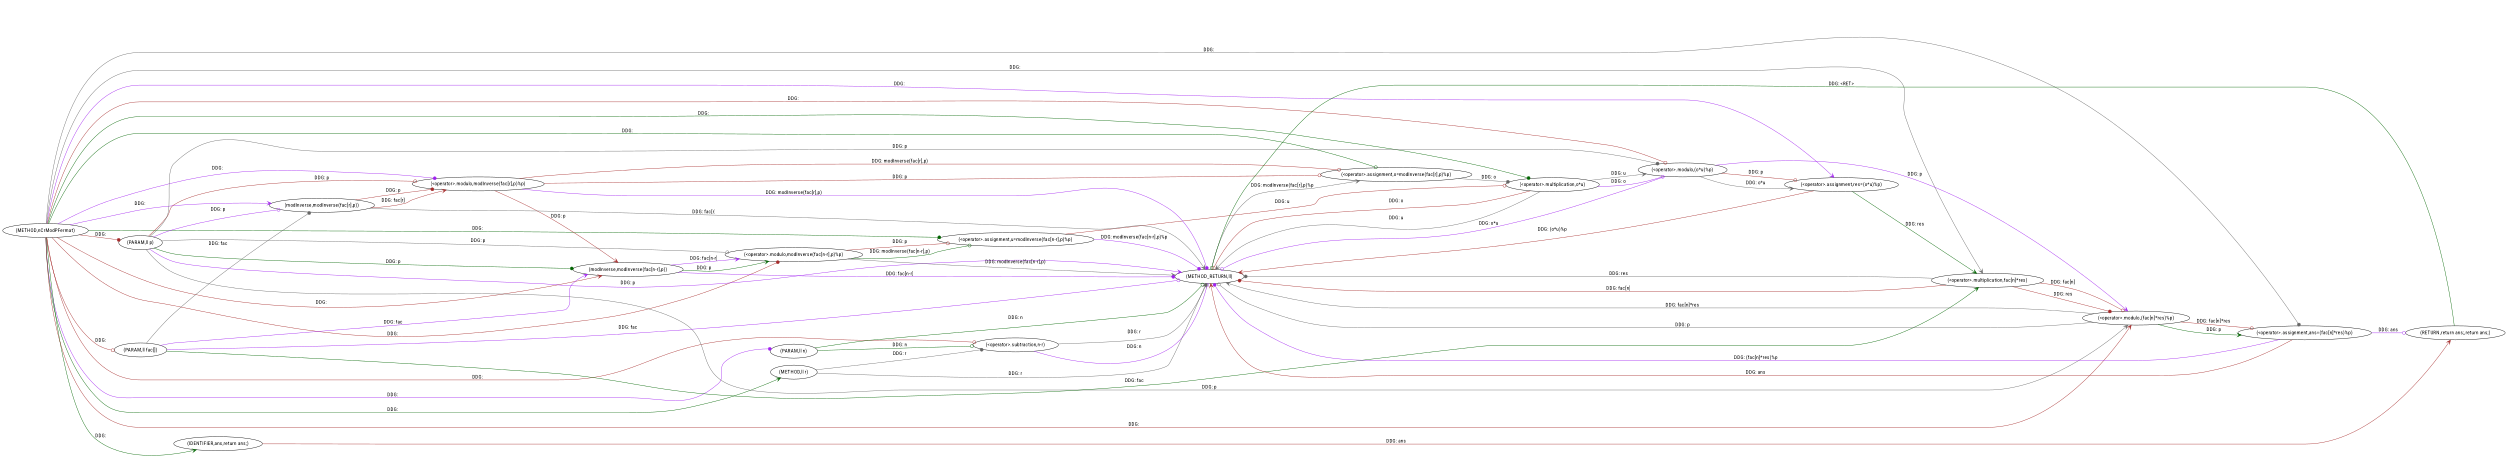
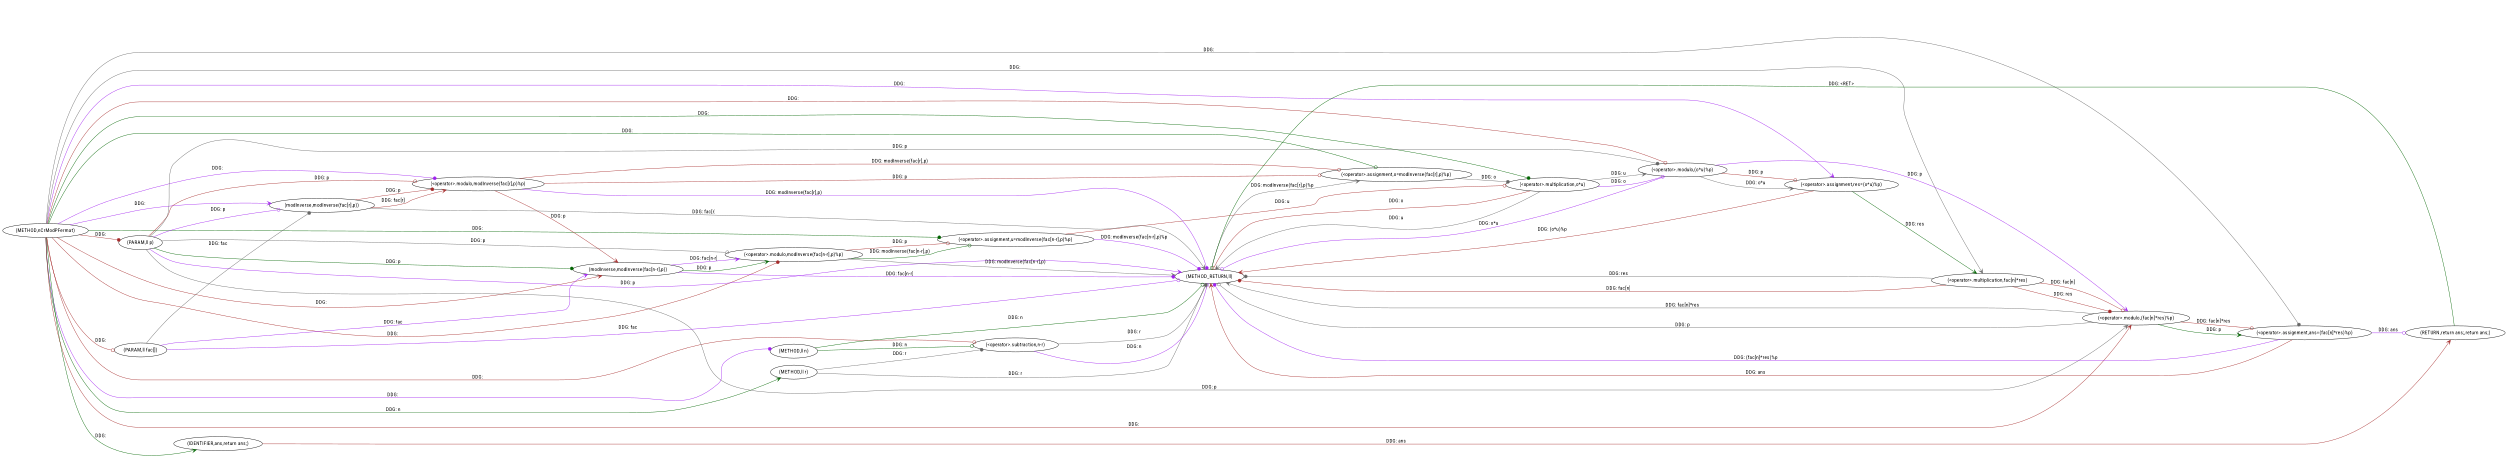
(794, 351) -> (794, 351)
(1032, 392) -> none
(393, 410) -> (393, 410)
